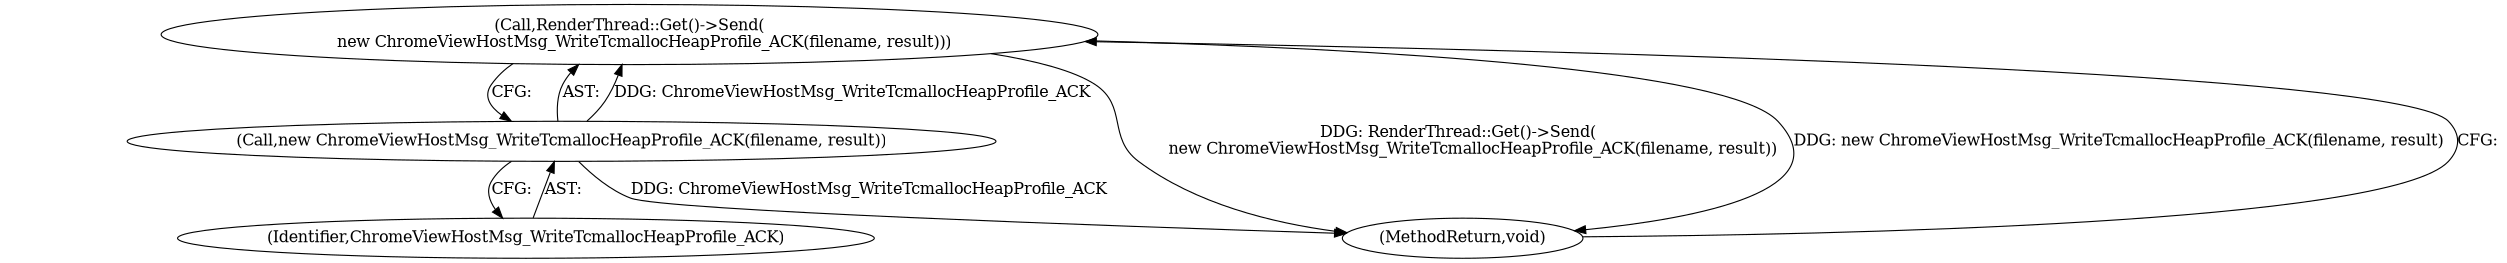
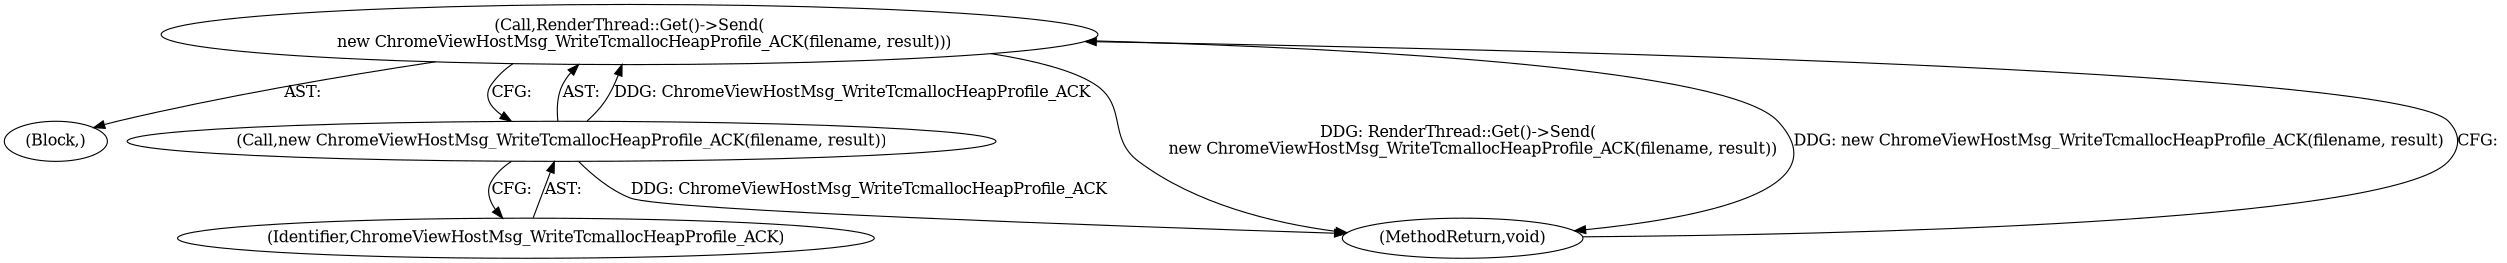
none -> (56, 141)
